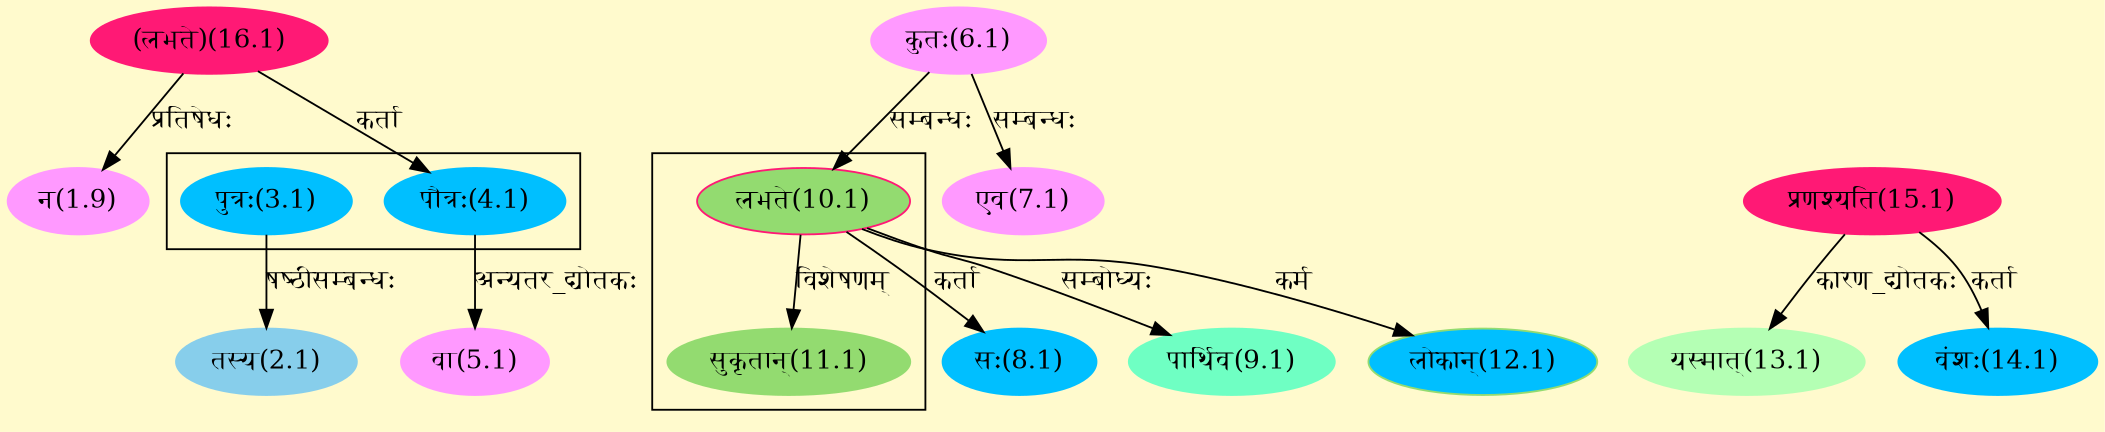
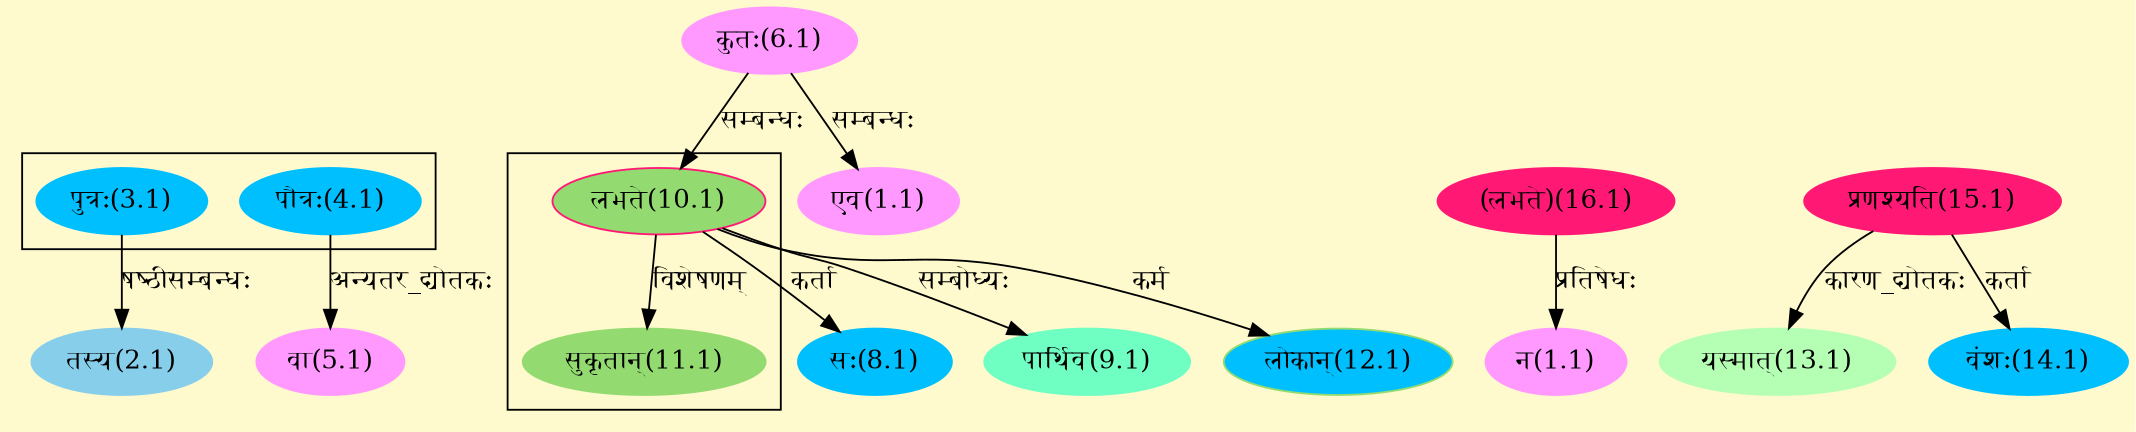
(336, 117) -> none
(78, 201) -> (1556, 362)
(1023, 201) -> (879, 201)
